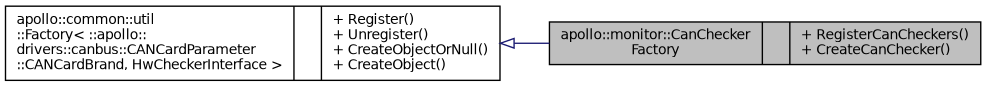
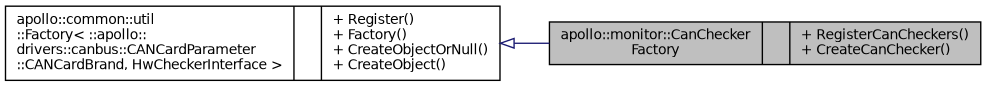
(380, 35) -> (370, 35)
